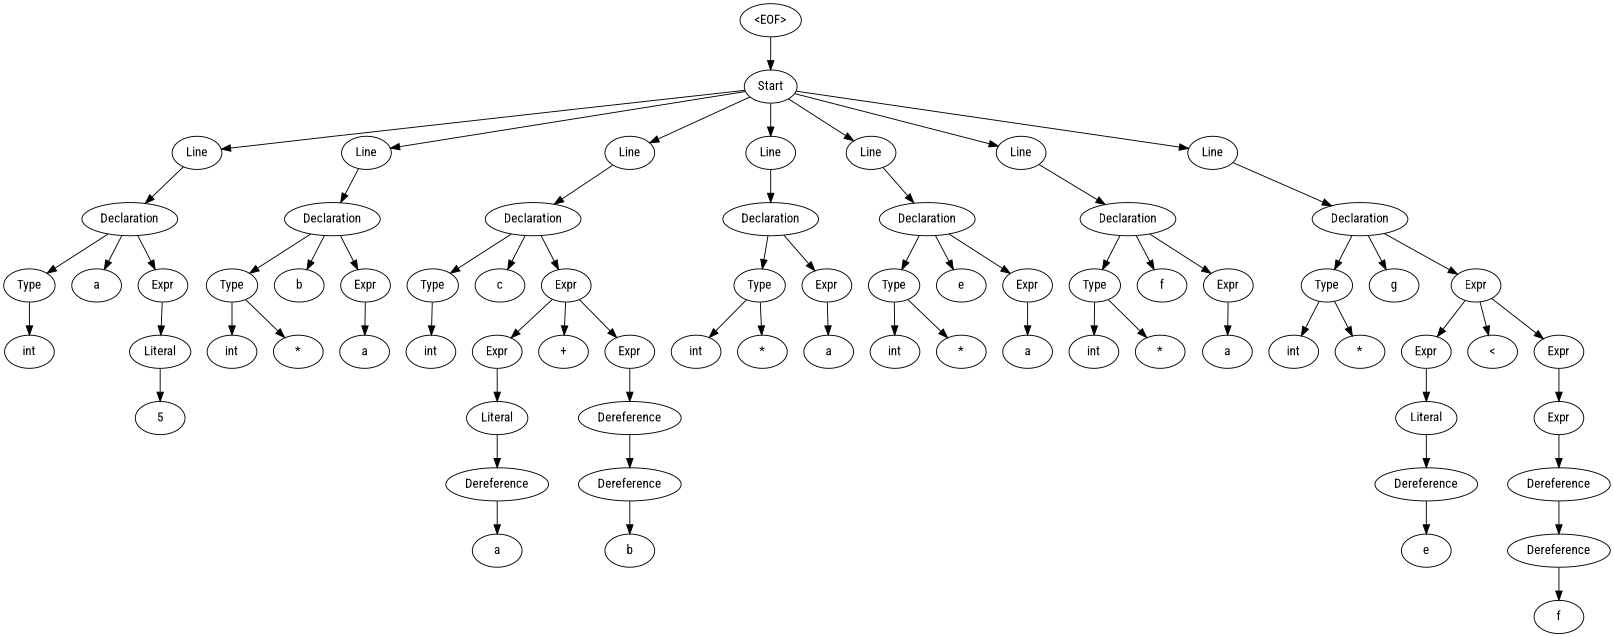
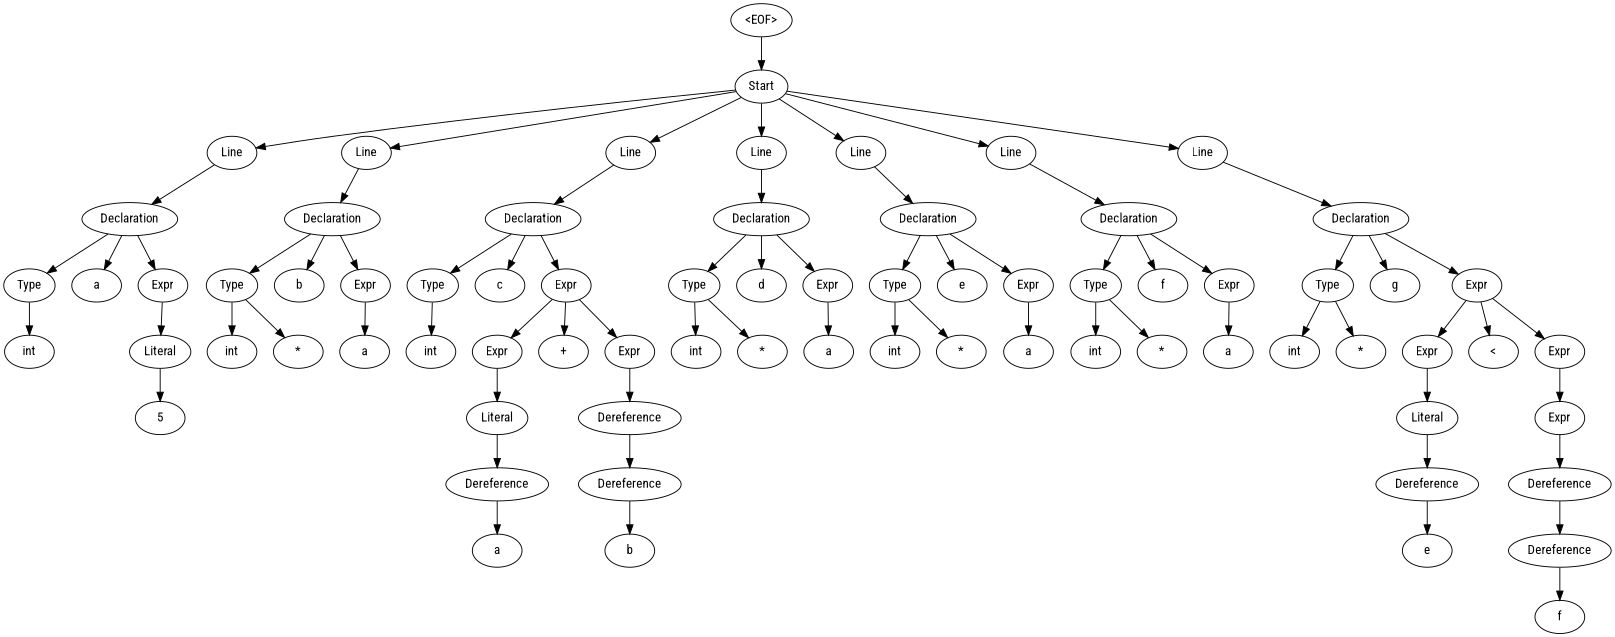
none -> (761, 285)
